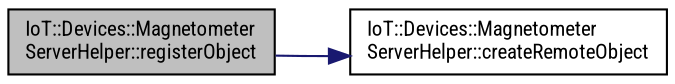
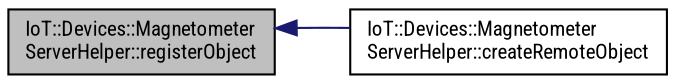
(302, 56) -> (323, 28)
